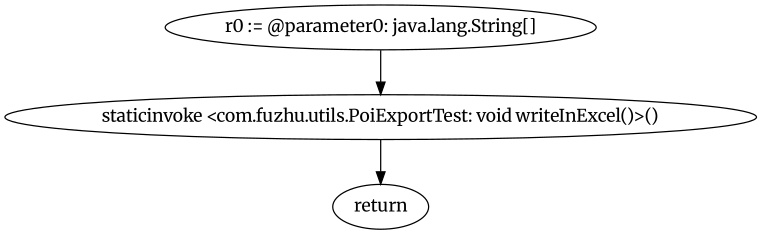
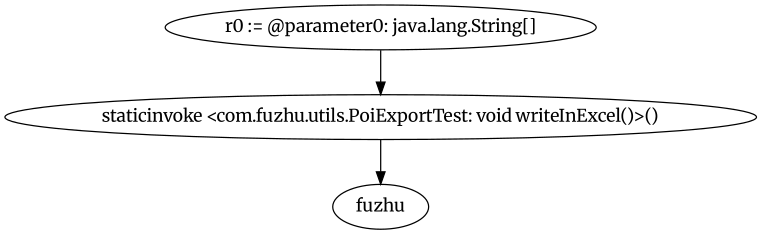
(381, 207) -> (381, 207)
